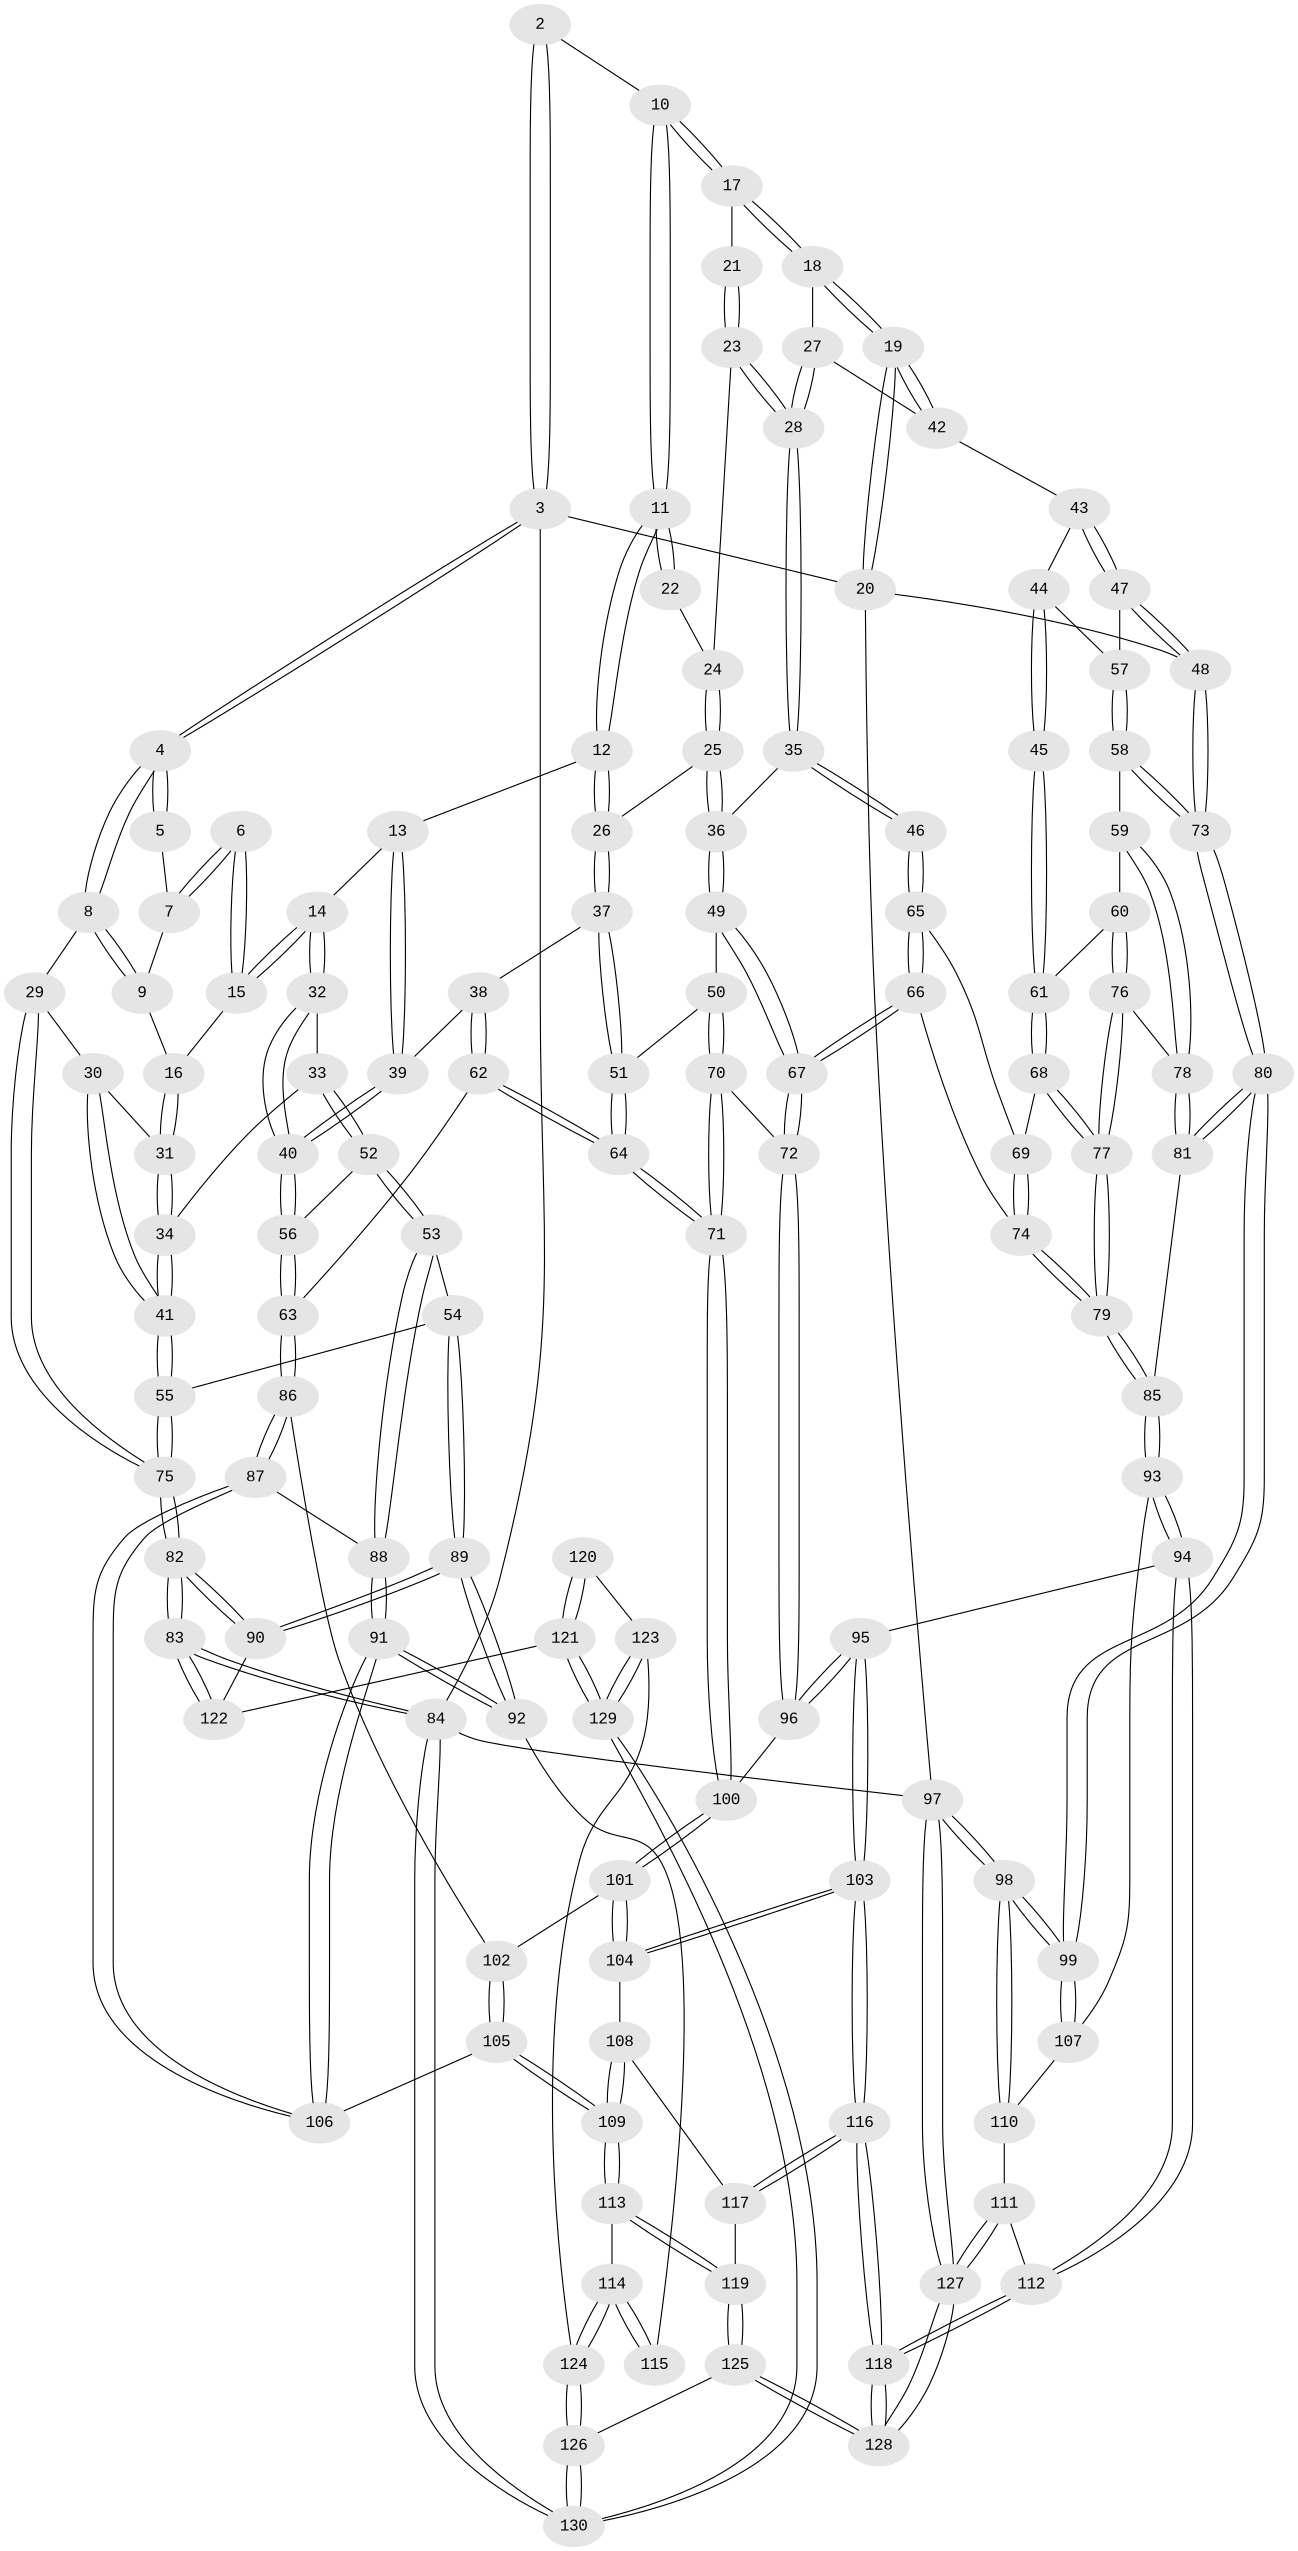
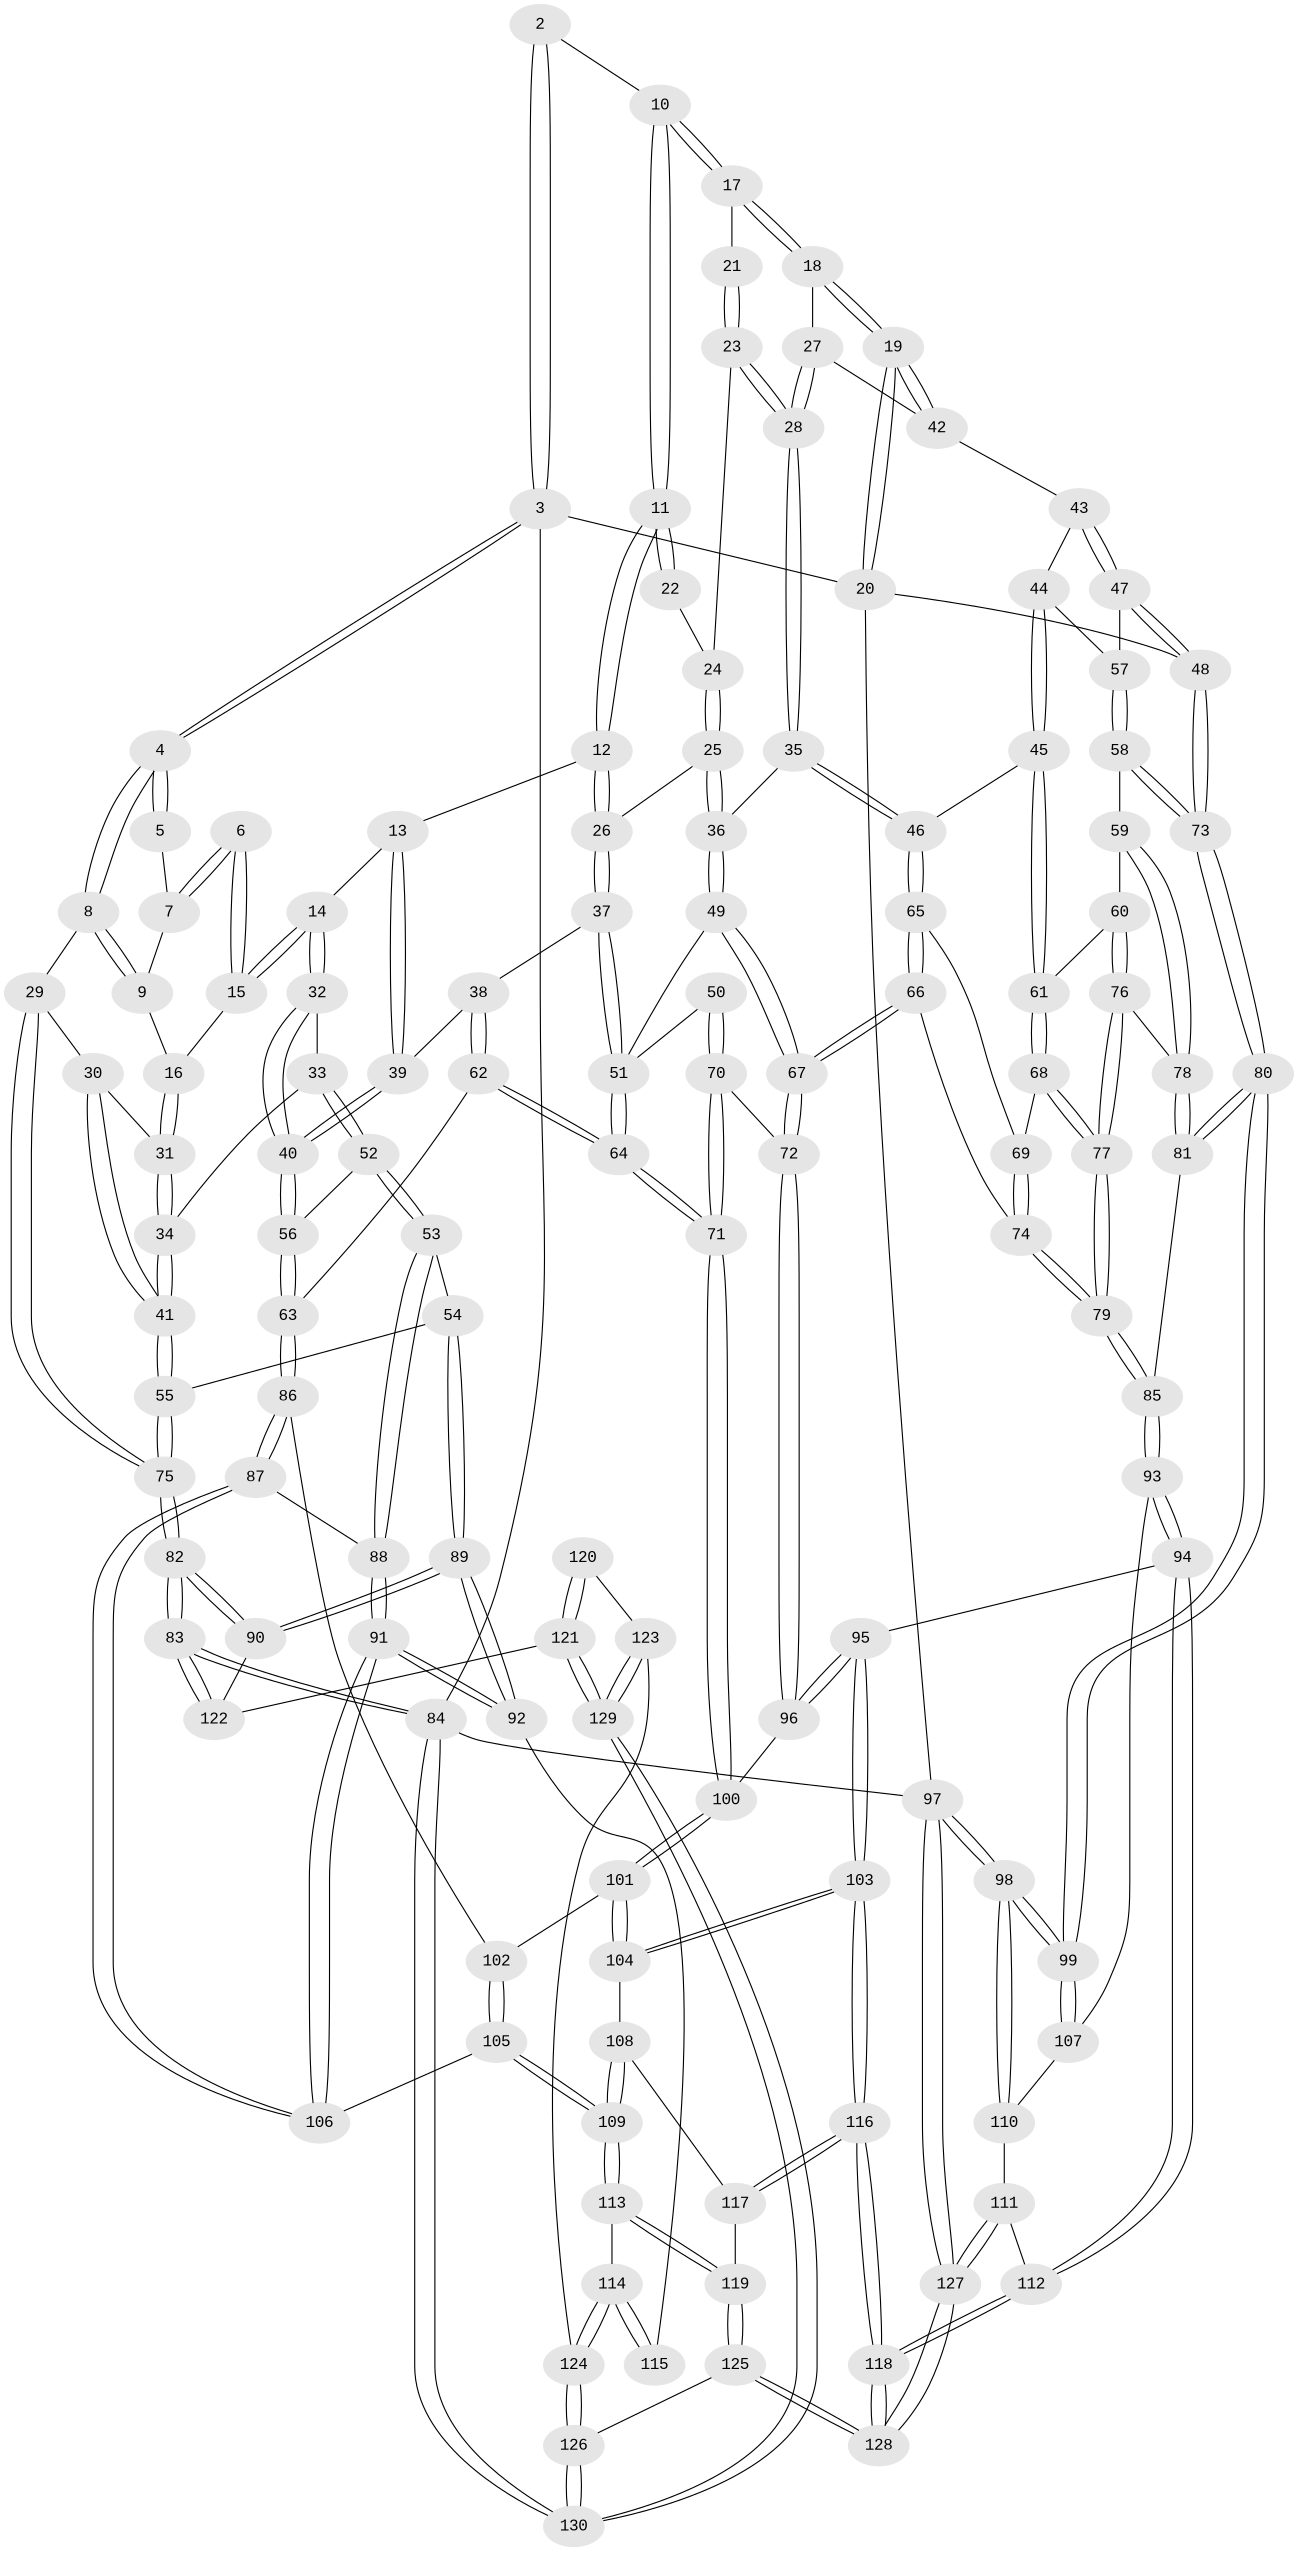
none -> (977, 791)
(716, 953) -> (664, 992)
